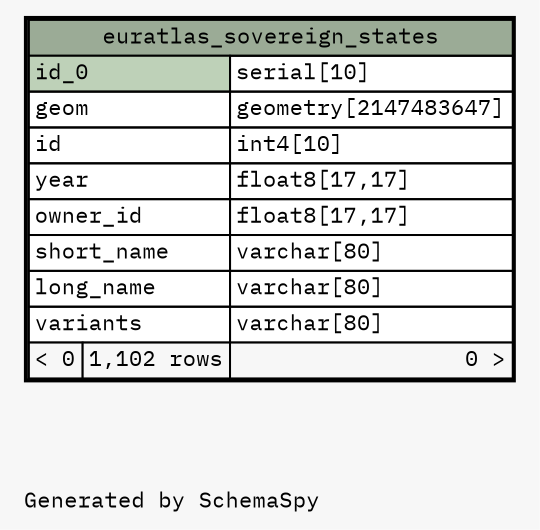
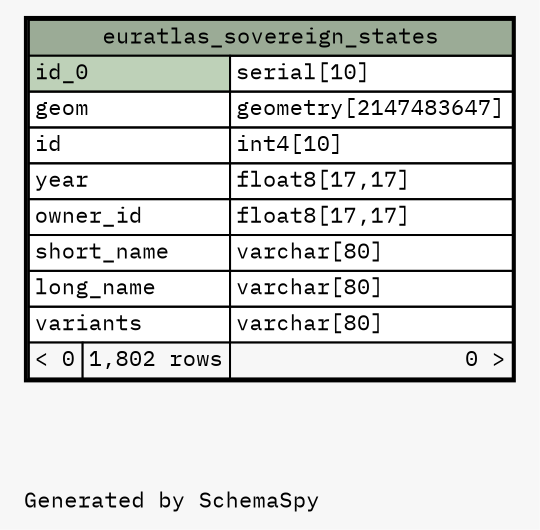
(156, 359) -> (156, 359)
